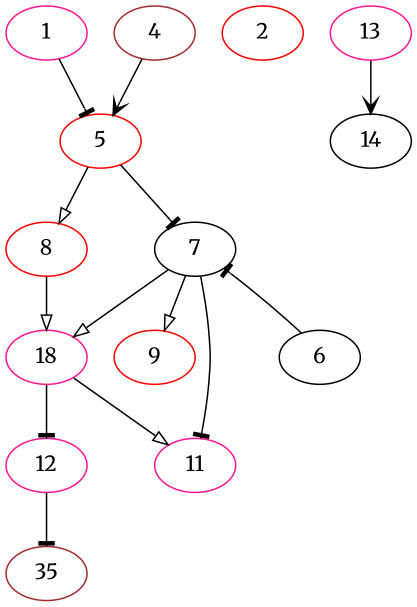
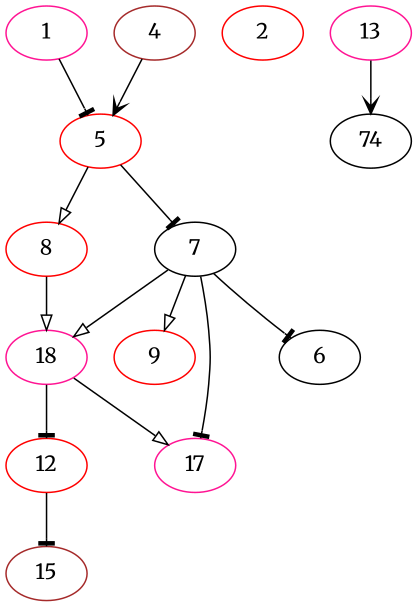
(371, 141) -> (371, 141)
(267, 302) -> (248, 304)
(47, 465) -> (47, 465)
(195, 465) -> (195, 465)
(47, 574) -> (47, 574)
